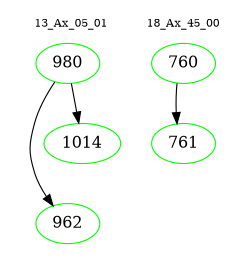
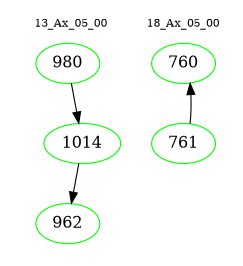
(71, 24) -> (71, 24)
(184, 24) -> (184, 24)
(176, 98) -> (191, 109)
(31, 138) -> (76, 178)
